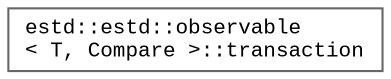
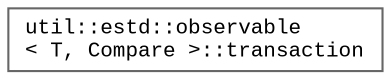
(195, 40) -> (195, 40)
